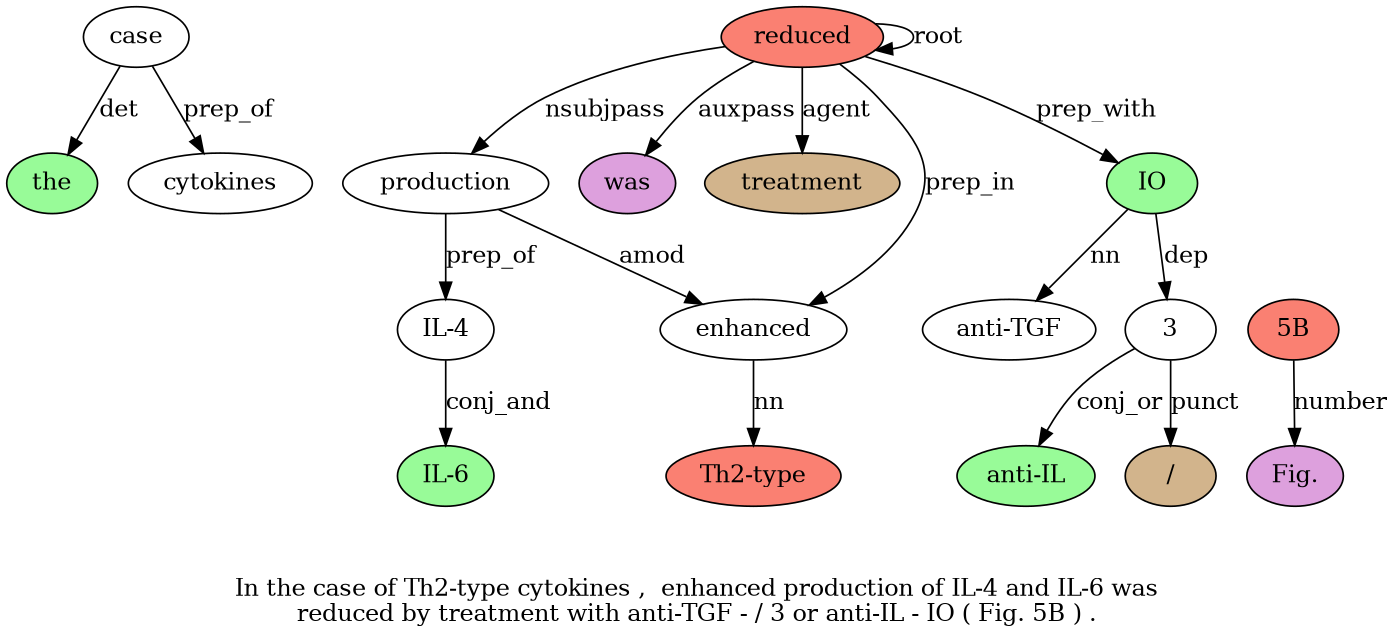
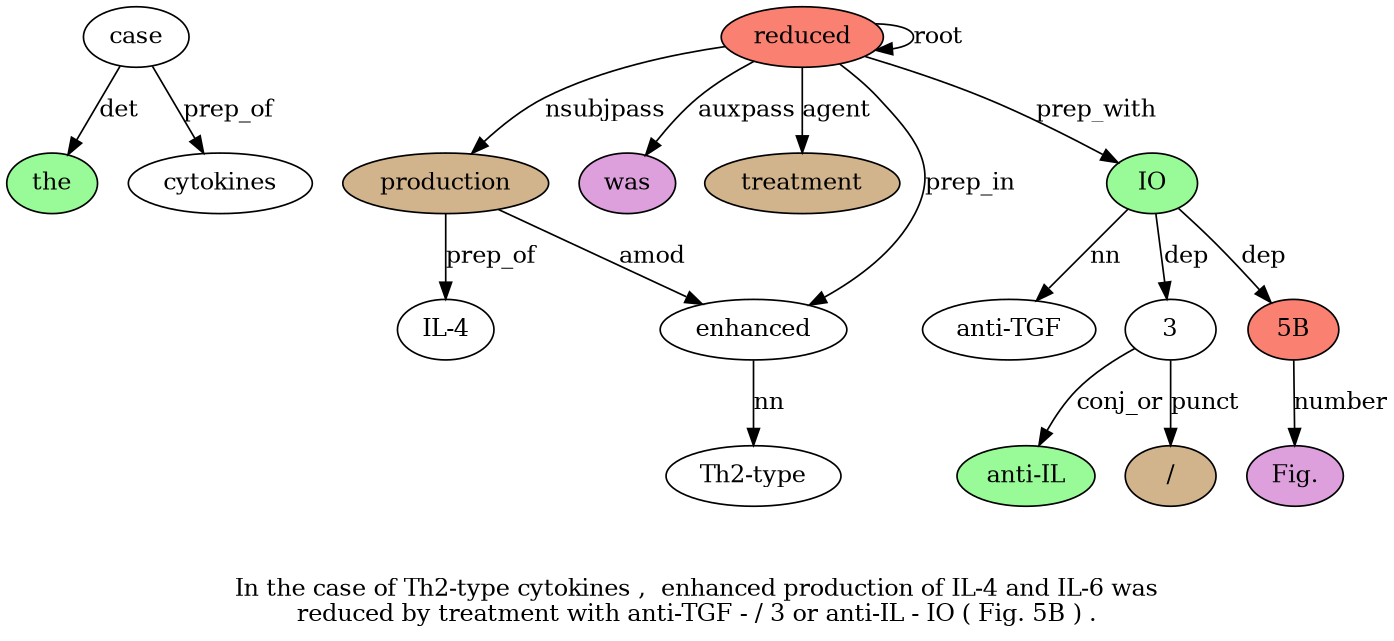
(446, 183) -> (446, 183)
none -> (1220, 248)
(446, 476) -> none
(754, 476) -> (754, 476)
